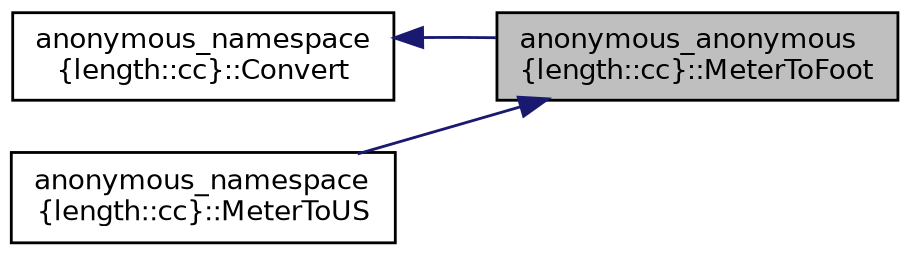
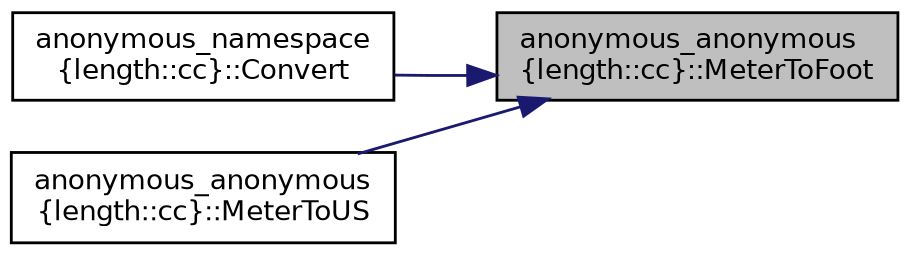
(459, 37) -> (431, 75)
(203, 198) -> (203, 198)
